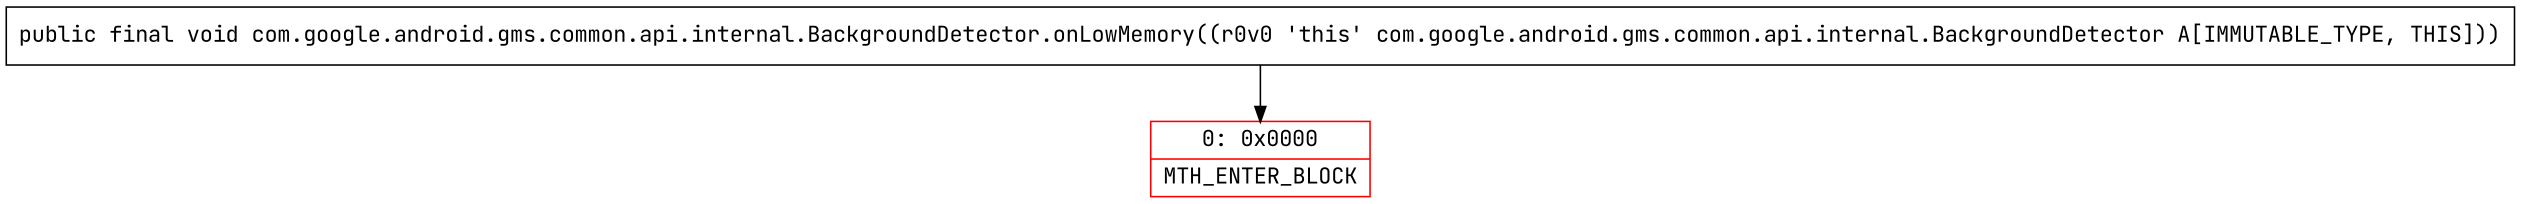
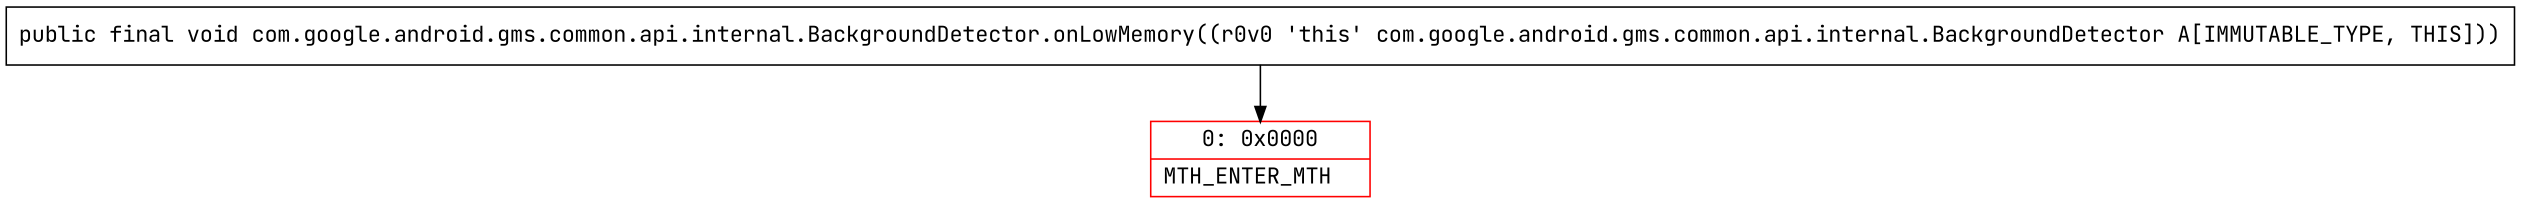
(1260, 177) -> (1248, 177)
